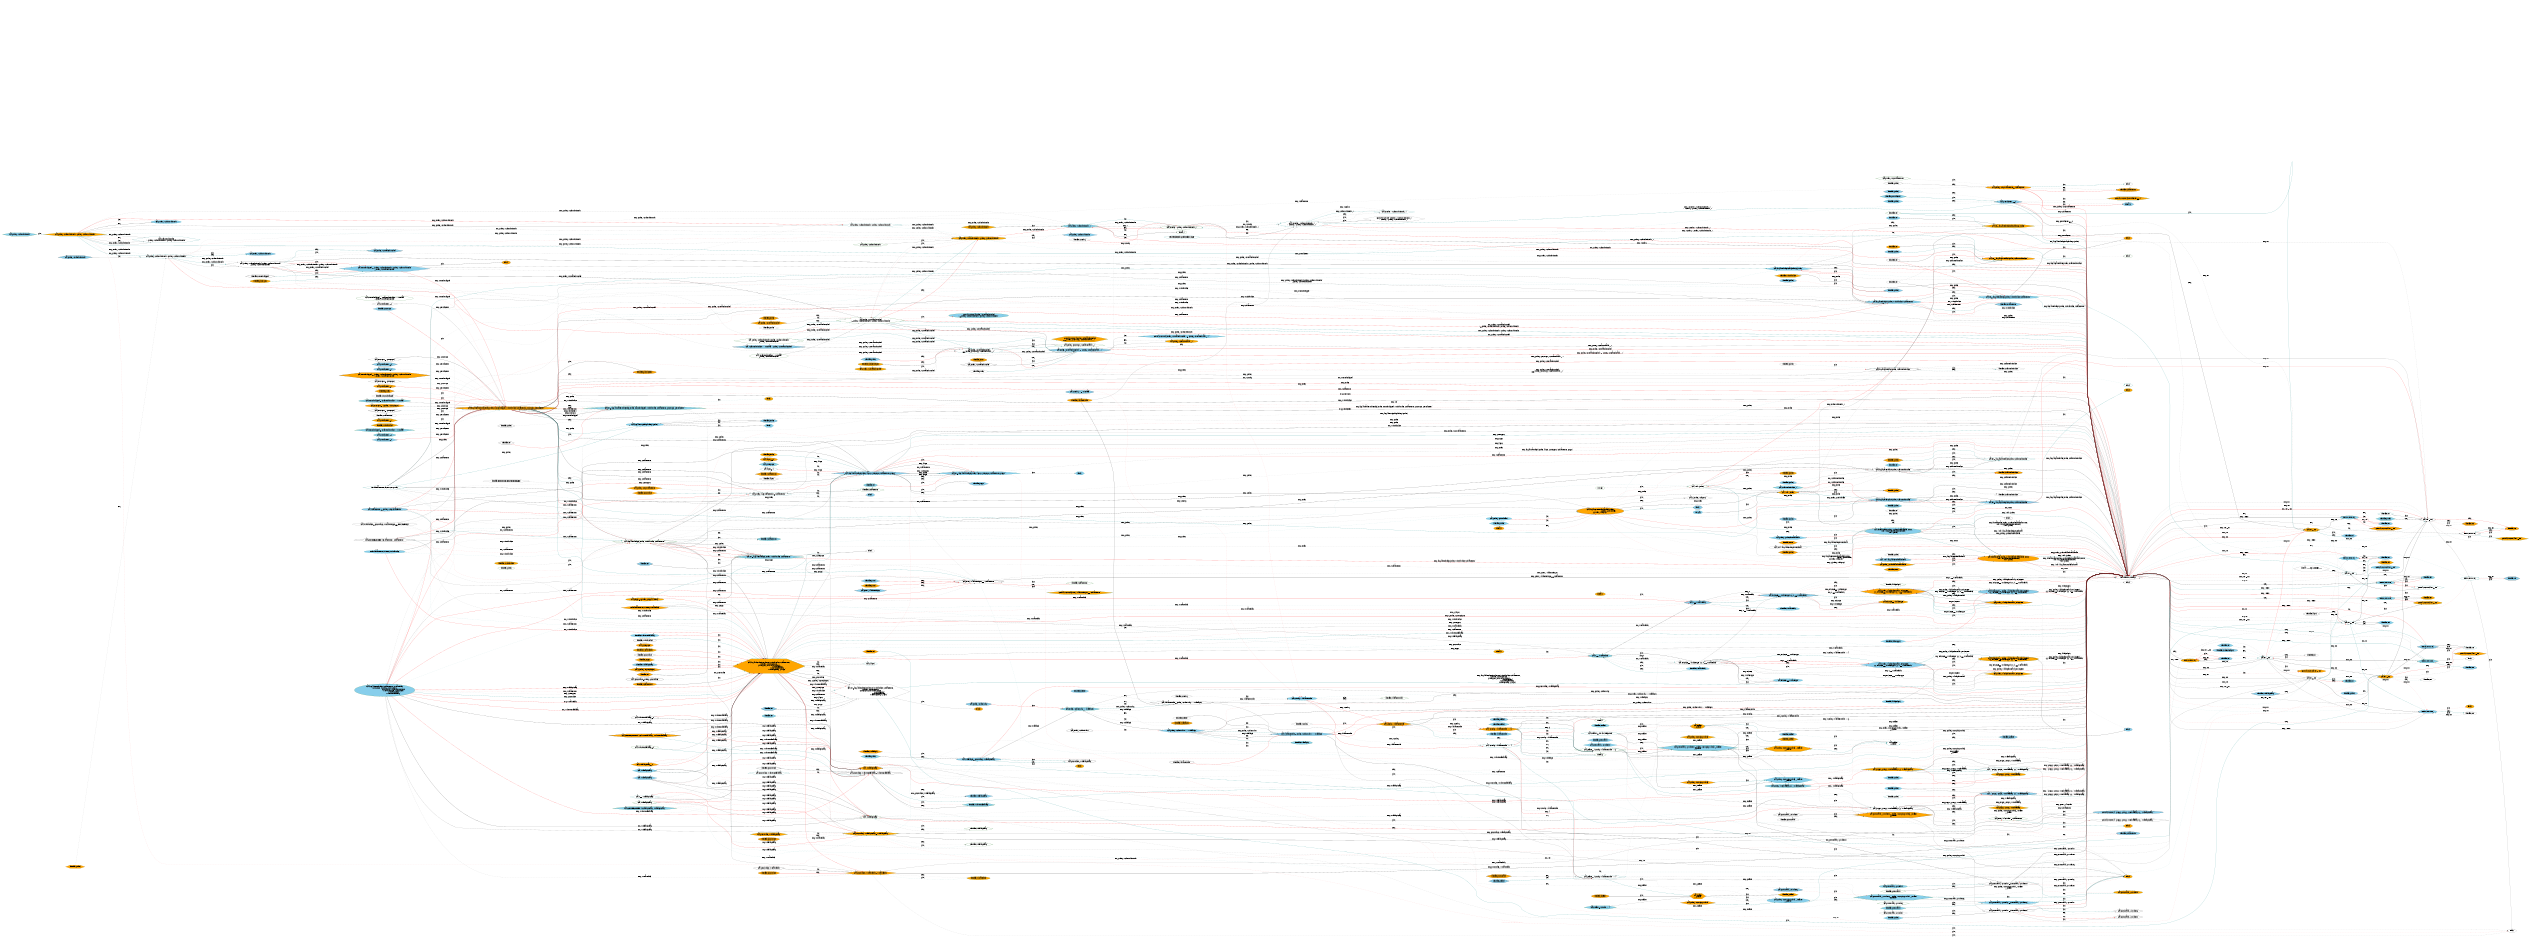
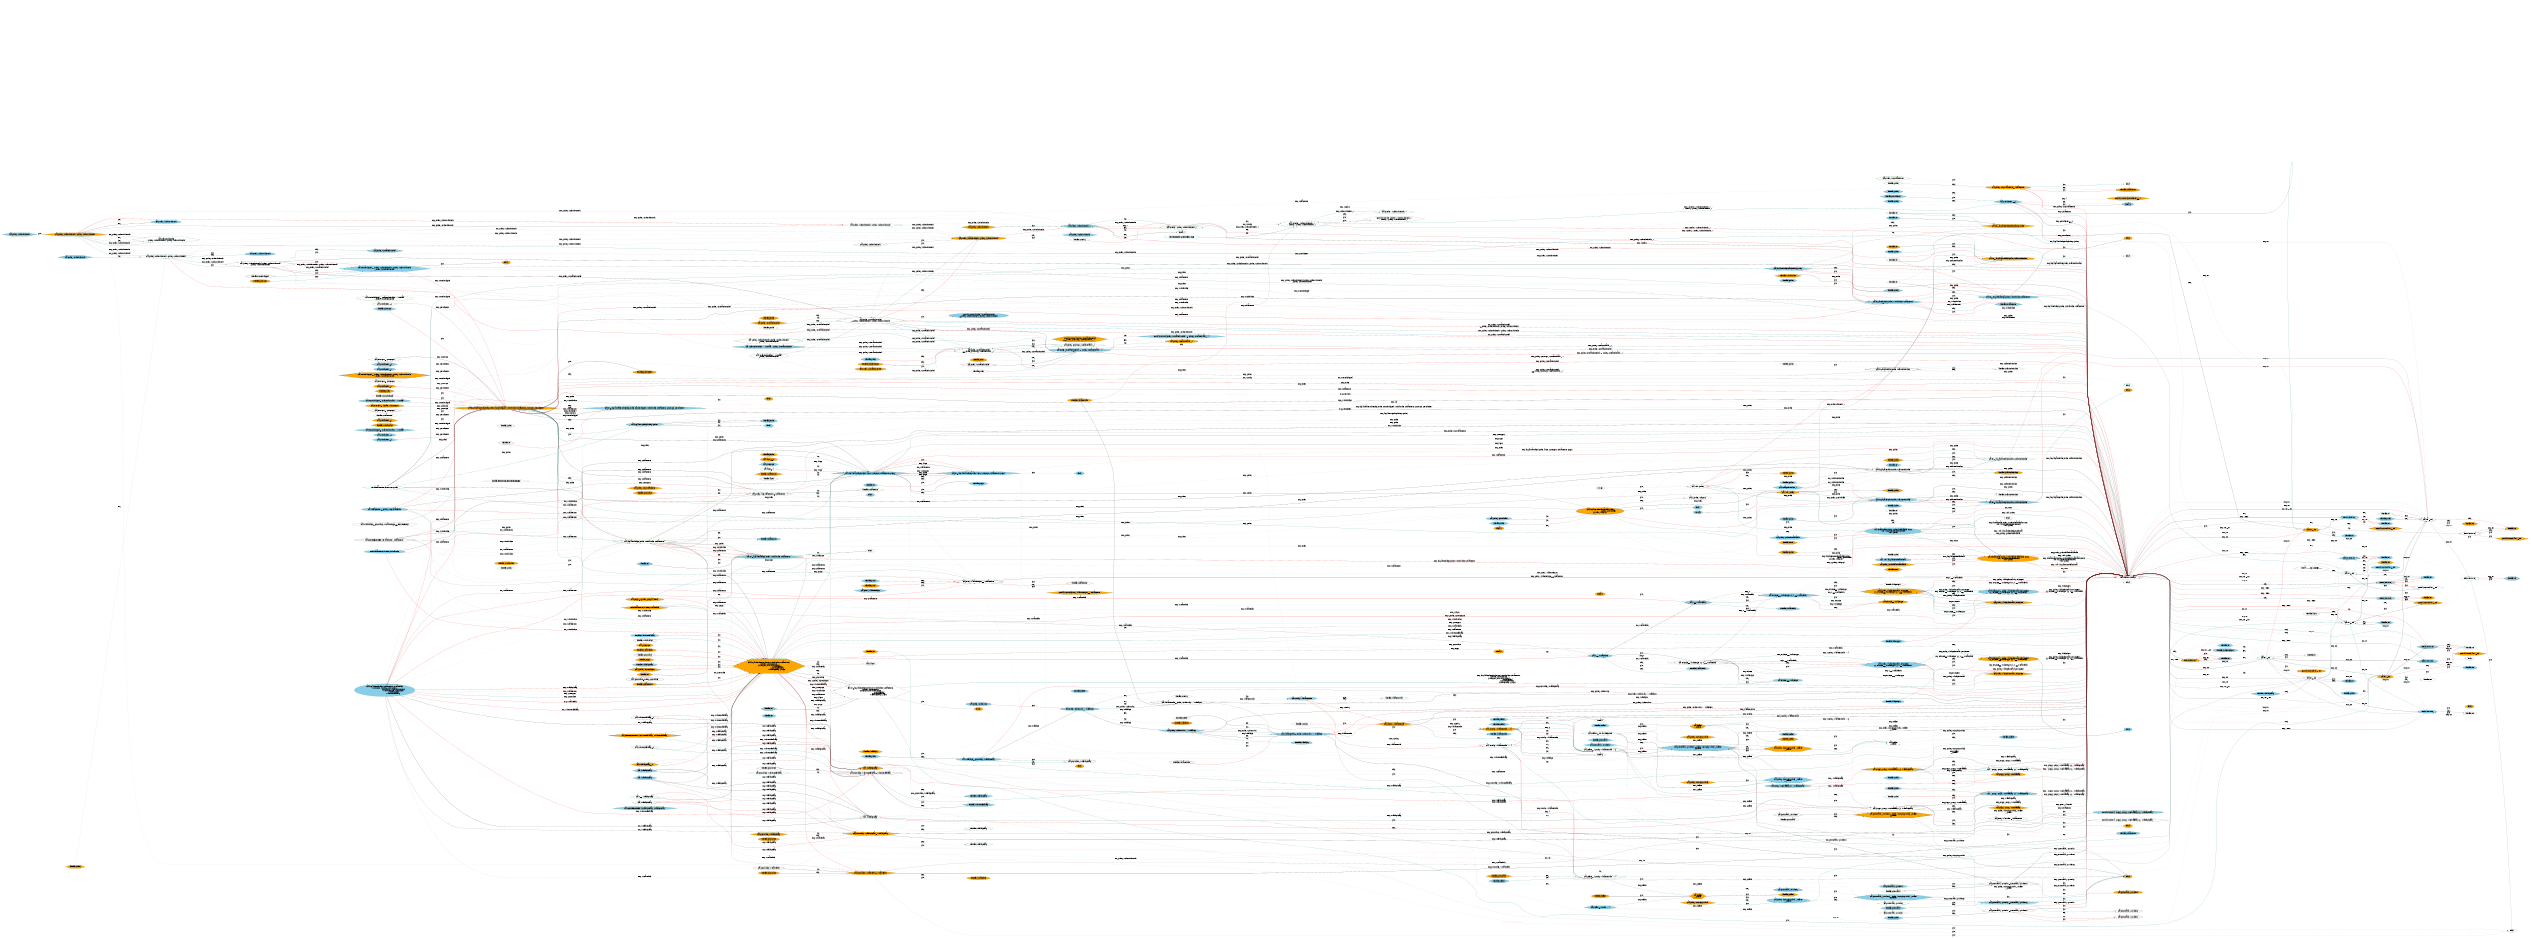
(2064, 199) -> (2064, 199)
(1080, 392) -> none
(1788, 488) -> (1788, 488)
(1788, 548) -> none
(923, 585) -> (923, 585)
(1080, 731) -> none
